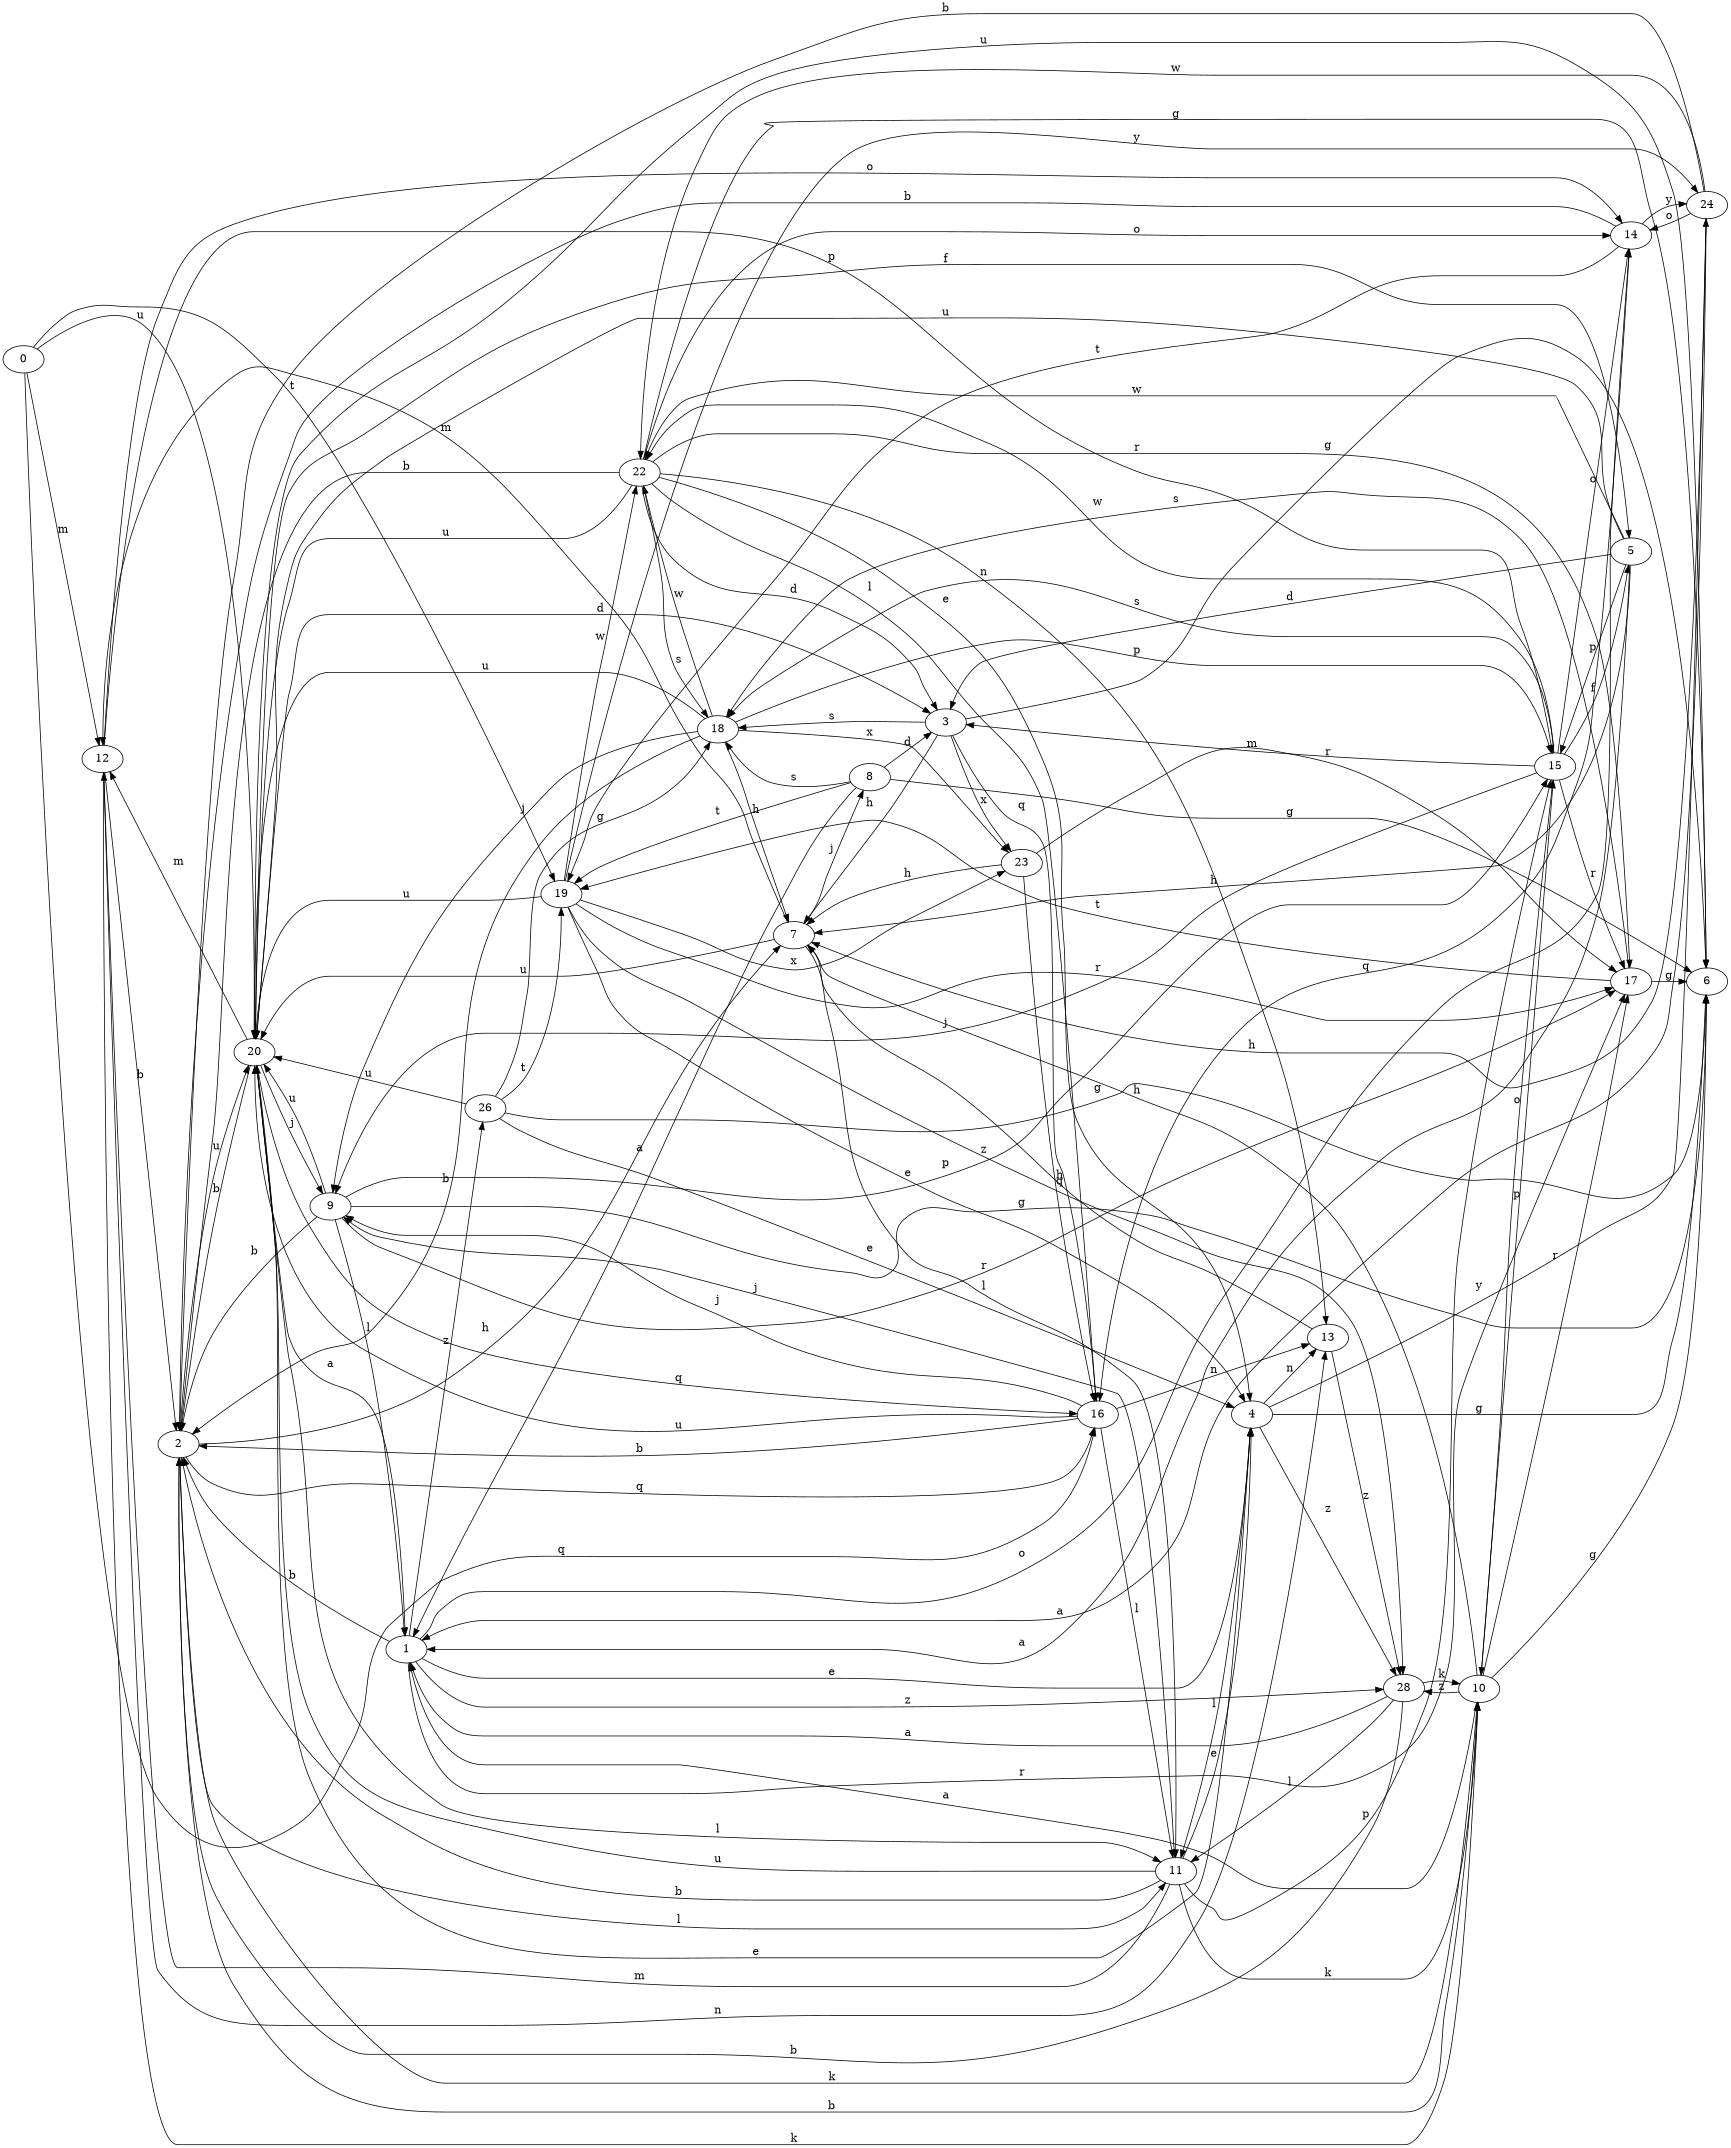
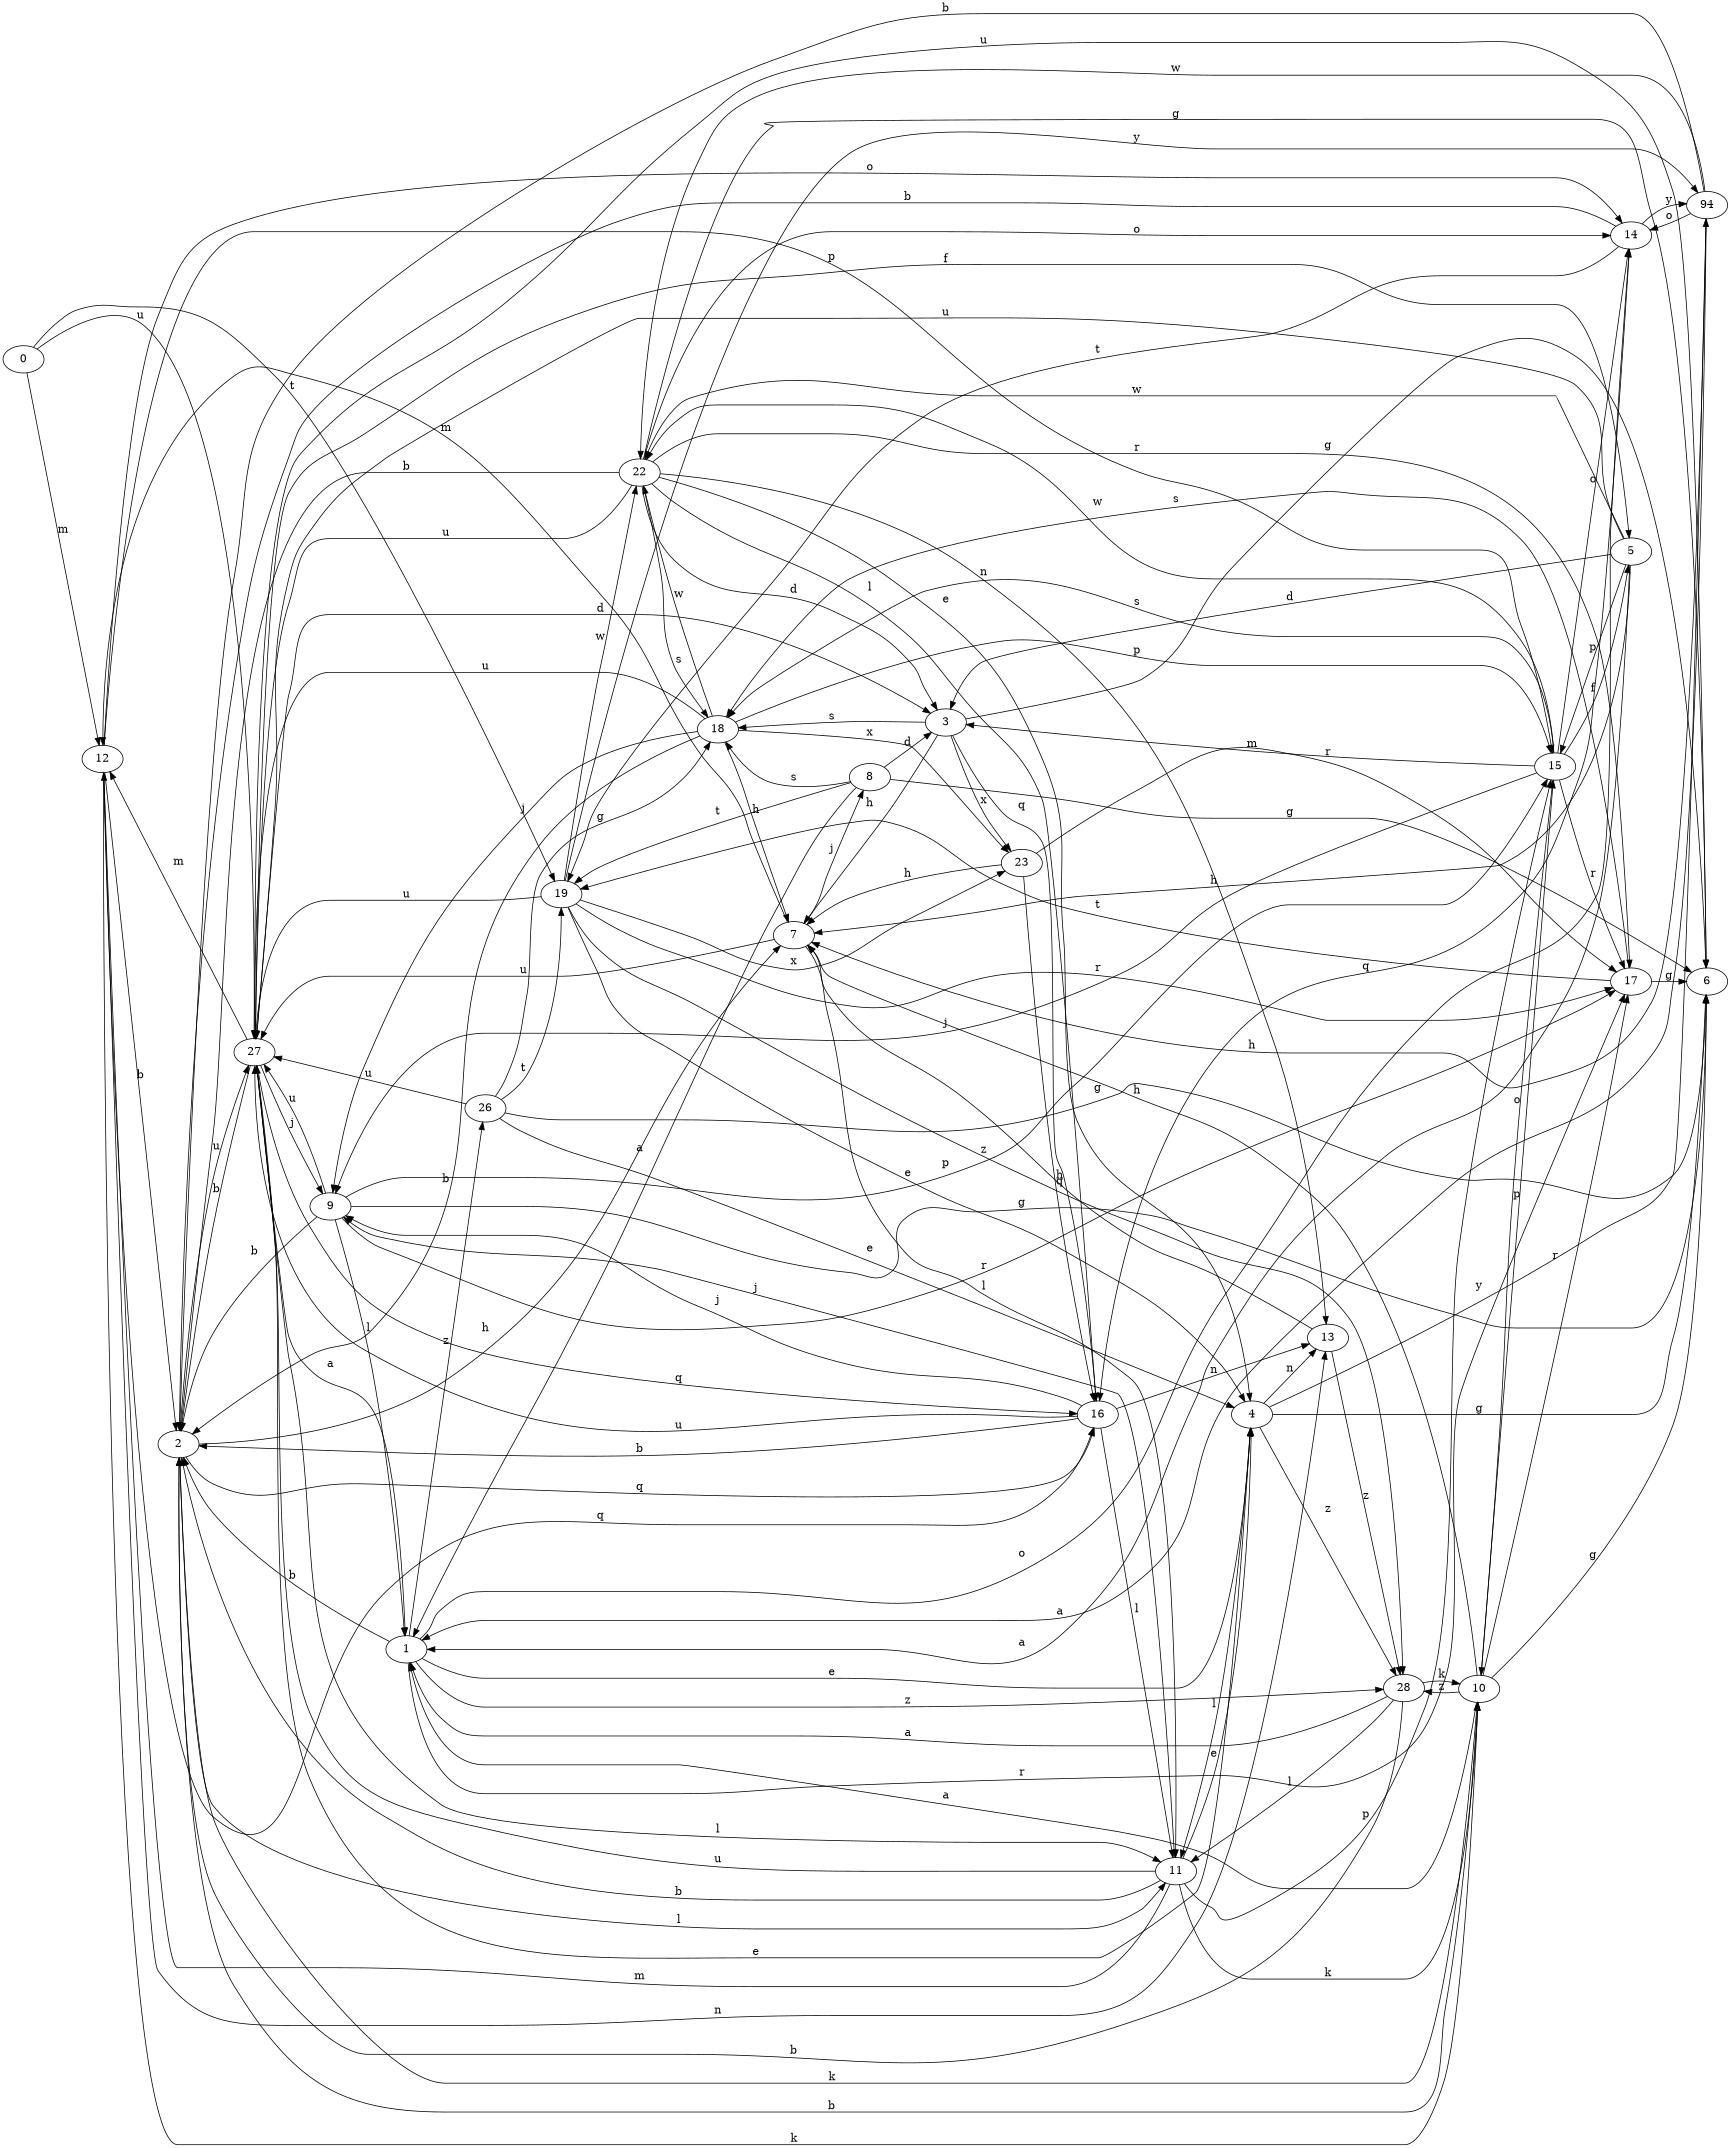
(1707, 205) -> (1707, 205)
(255, 1052) -> (255, 1052)
(112, 1608) -> (229, 1826)
